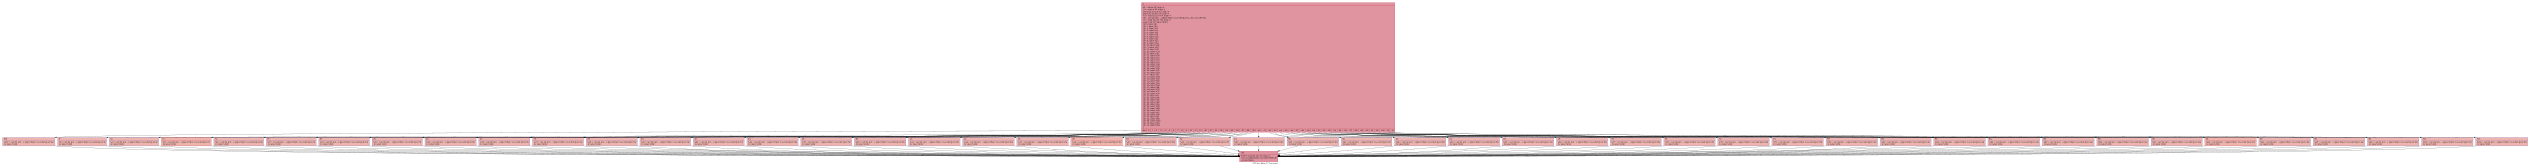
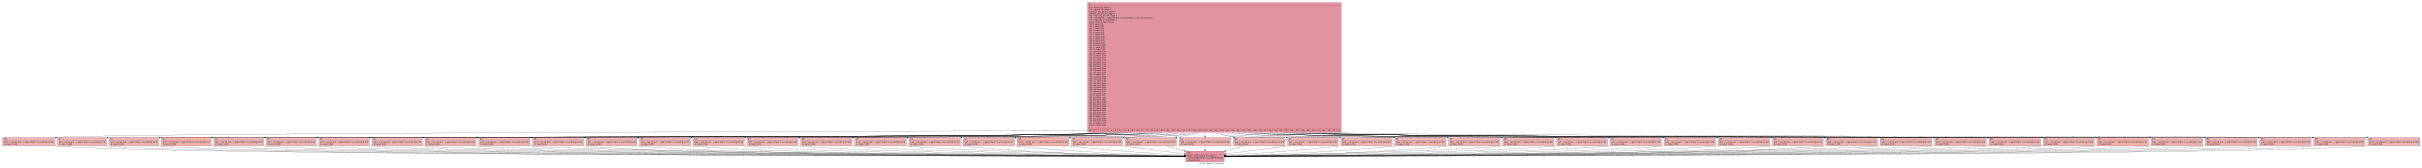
(612, 142) -> none
(1798, 142) -> none
